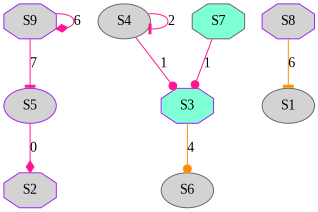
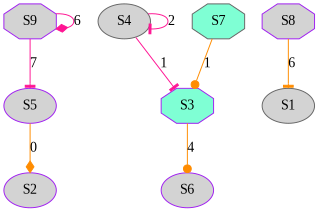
(153, 60) -> (154, 61)
(204, 60) -> (204, 60)
(30, 142) -> (30, 142)
(30, 190) -> (30, 190)
(187, 190) -> (187, 190)
